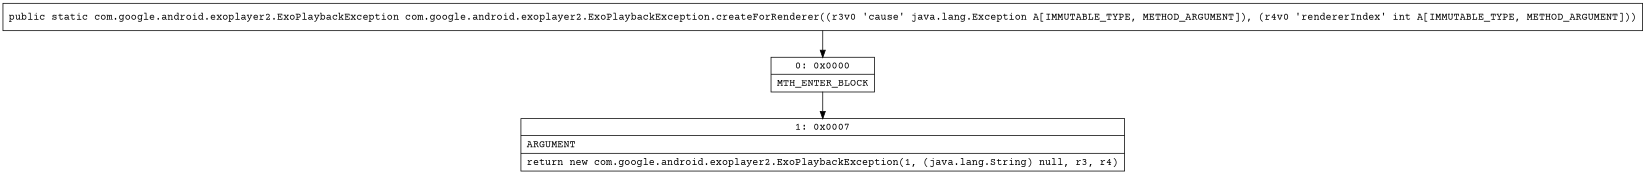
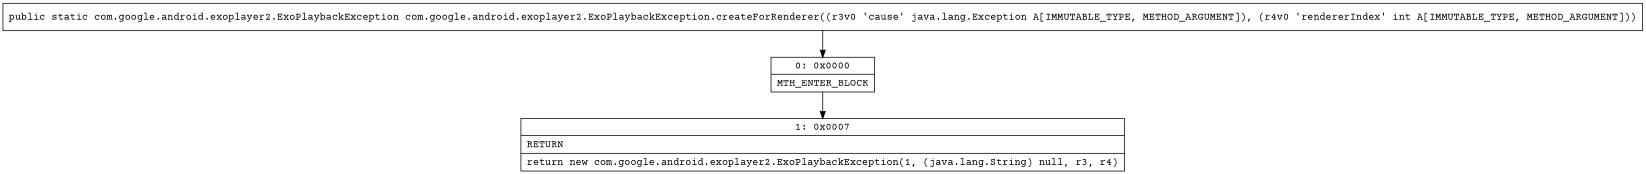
(552, 144) -> (545, 144)
